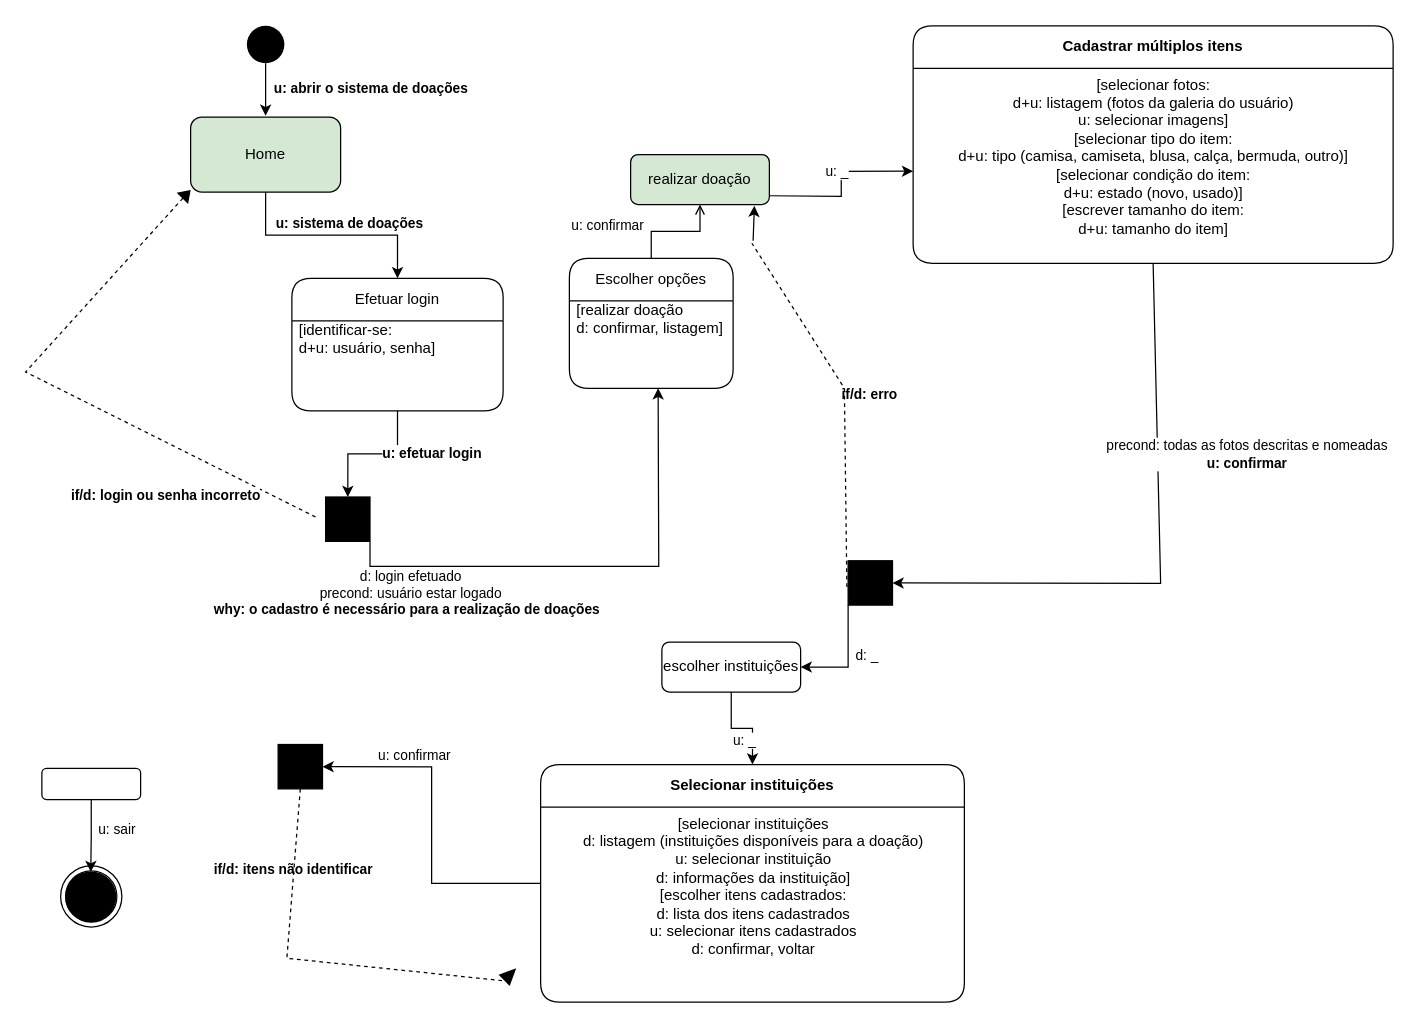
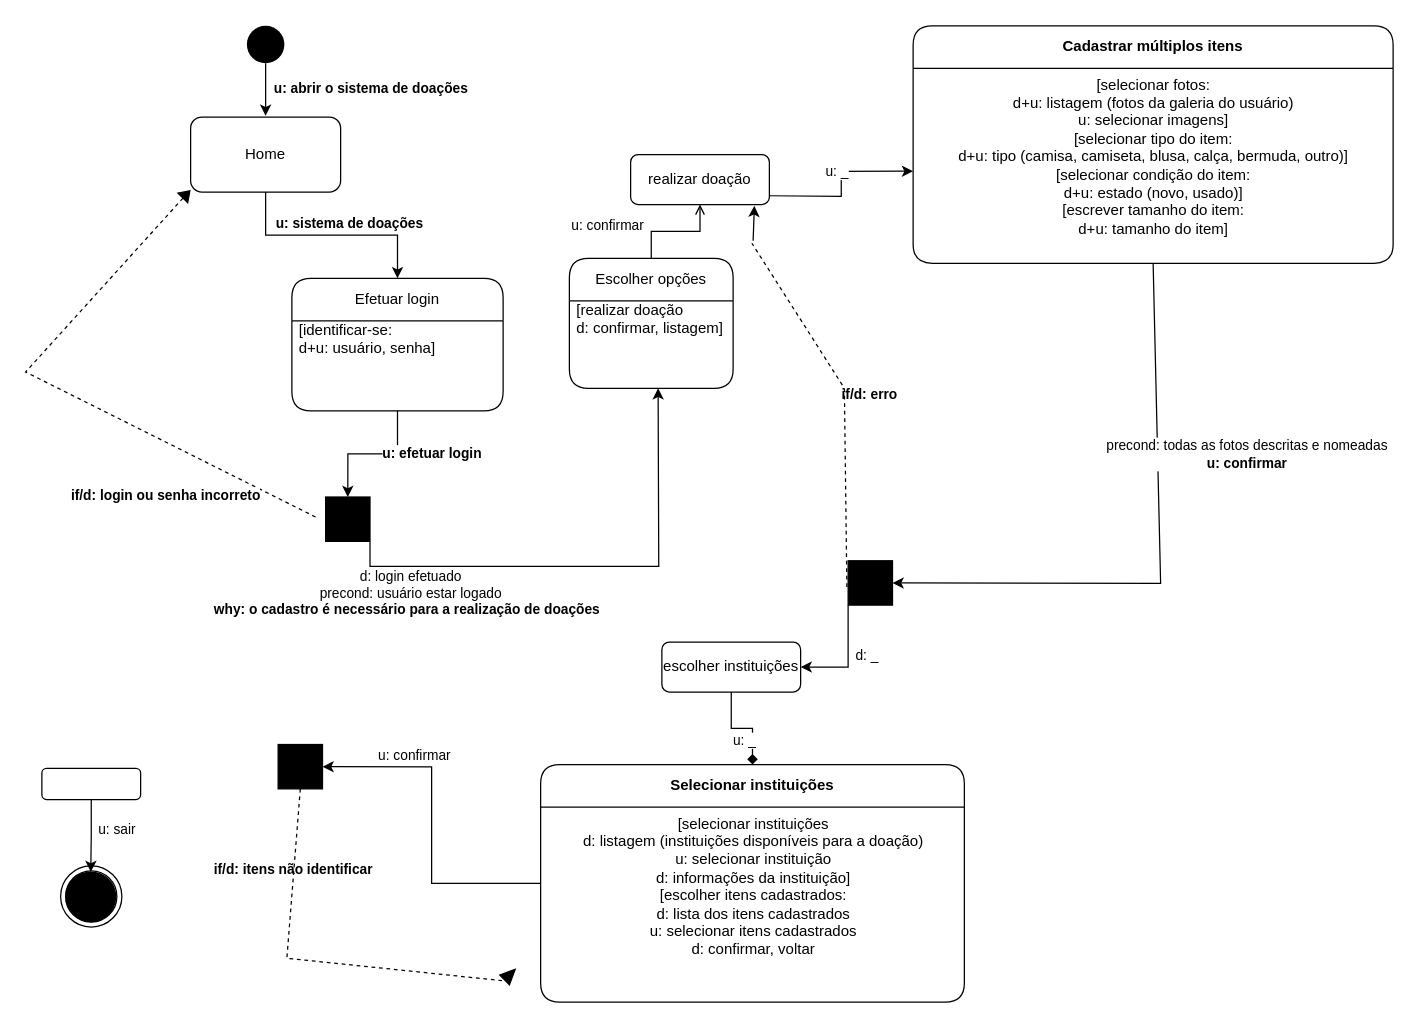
(266, 154) -> (266, 154)
(700, 179) -> (700, 179)
(753, 754) -> (753, 754)
